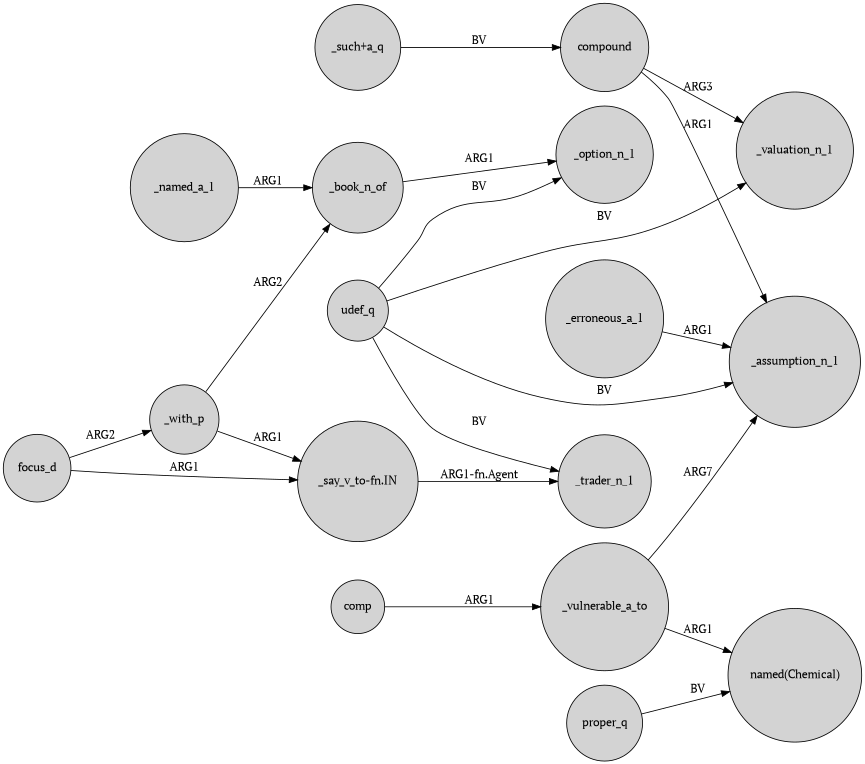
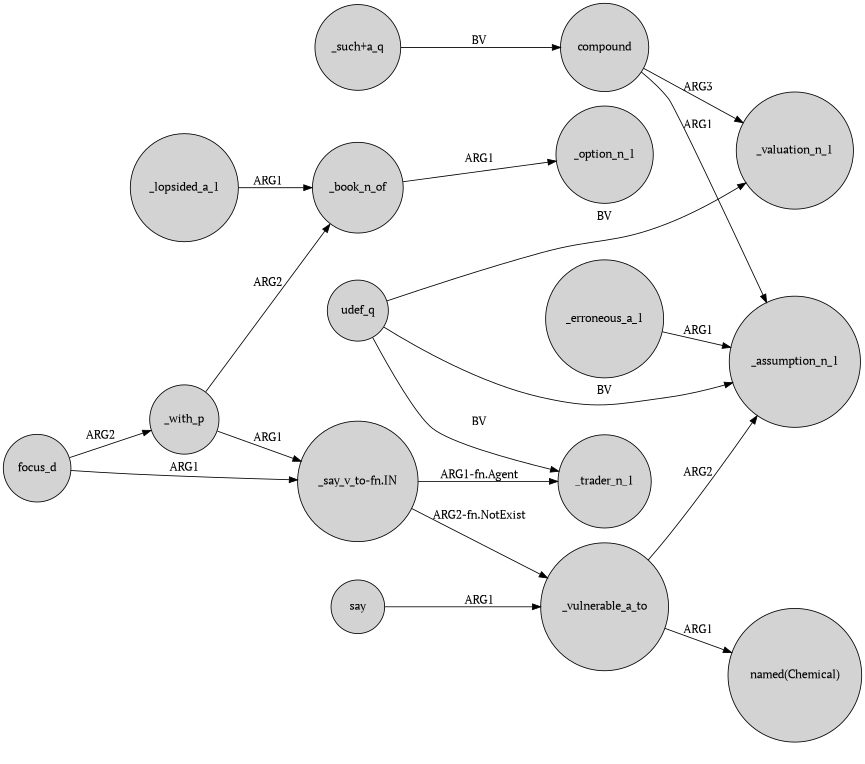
(184, 188) -> (184, 188)
(450, 209) -> none
(698, 473) -> (698, 473)
none -> (476, 541)
(358, 607) -> (358, 607)
(605, 723) -> none
